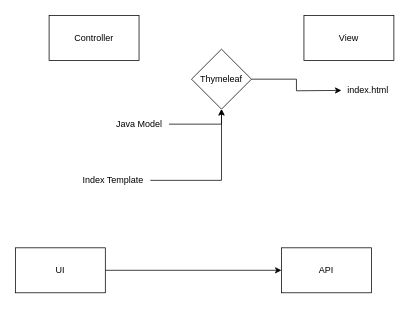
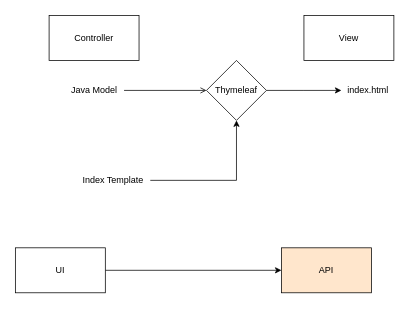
(222, 79) -> (237, 90)
(139, 124) -> (94, 90)
(327, 270) -> (327, 270)
